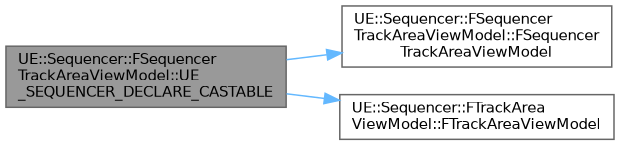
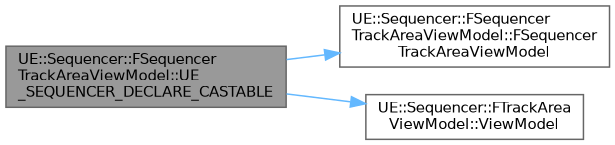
(477, 117) -> (475, 117)
